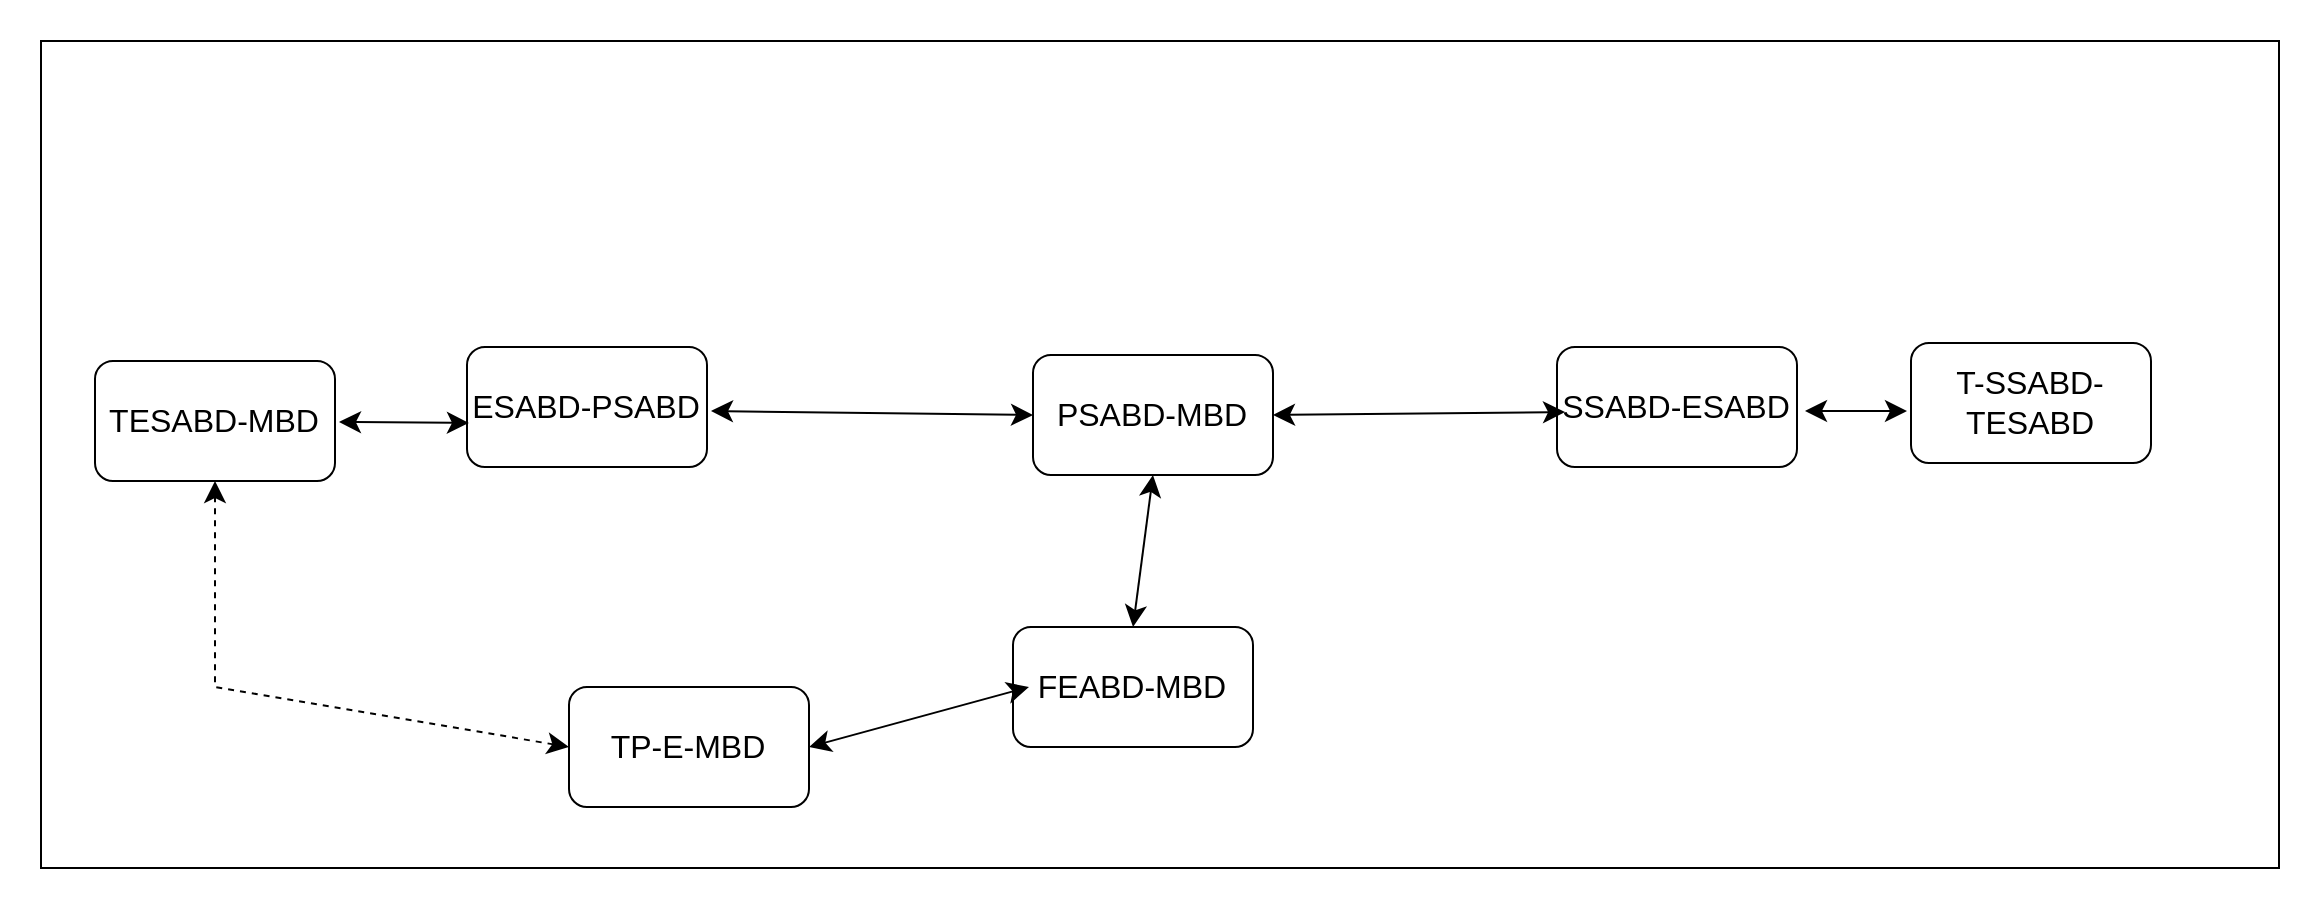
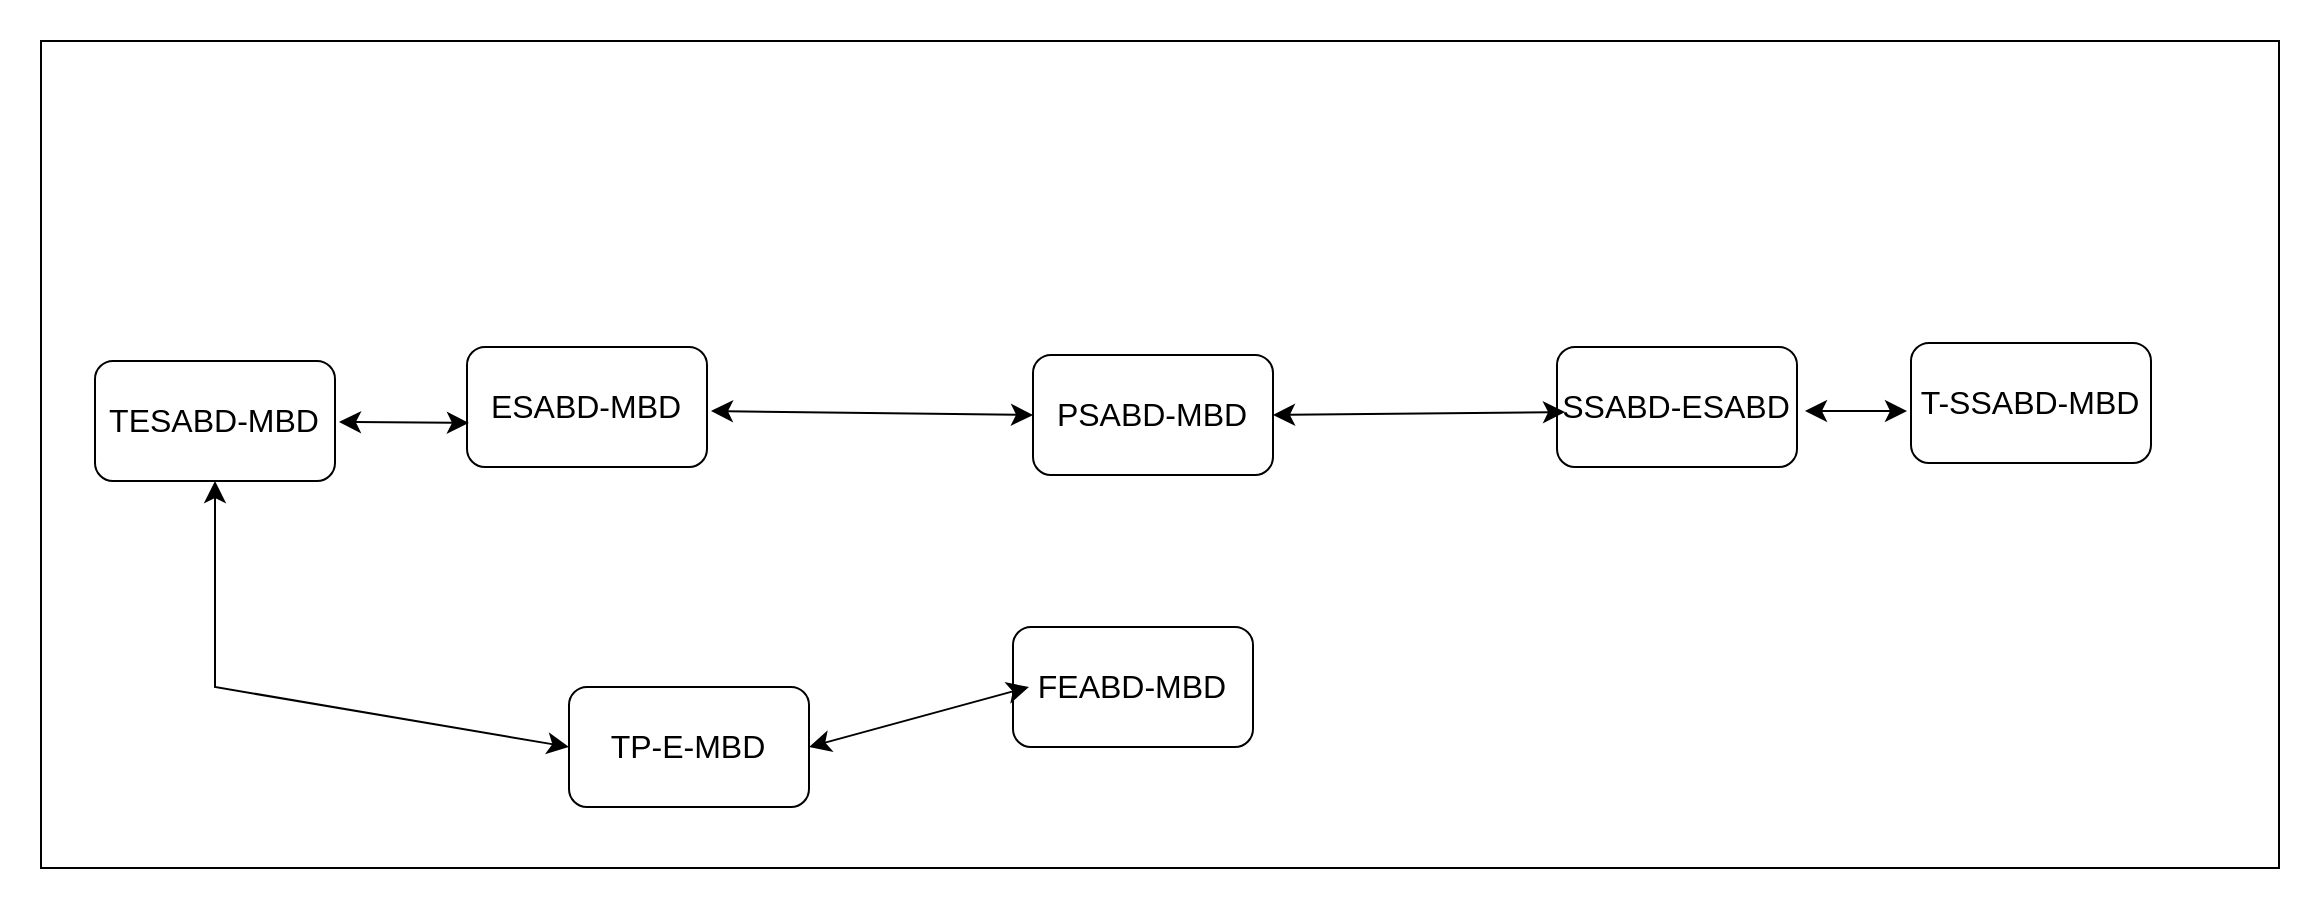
(2031, 403) -> (2031, 403)
(587, 407) -> (587, 407)
(1143, 550) -> none
(291, 700) -> (291, 700)
